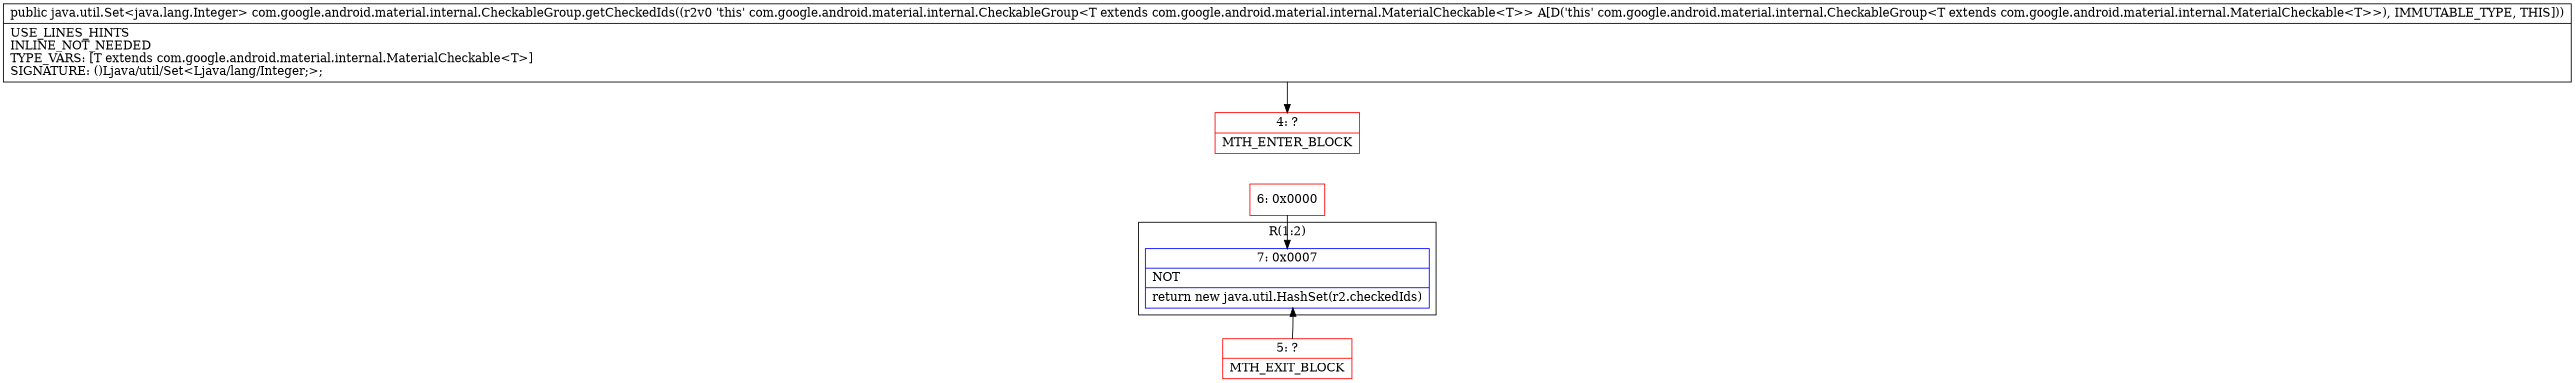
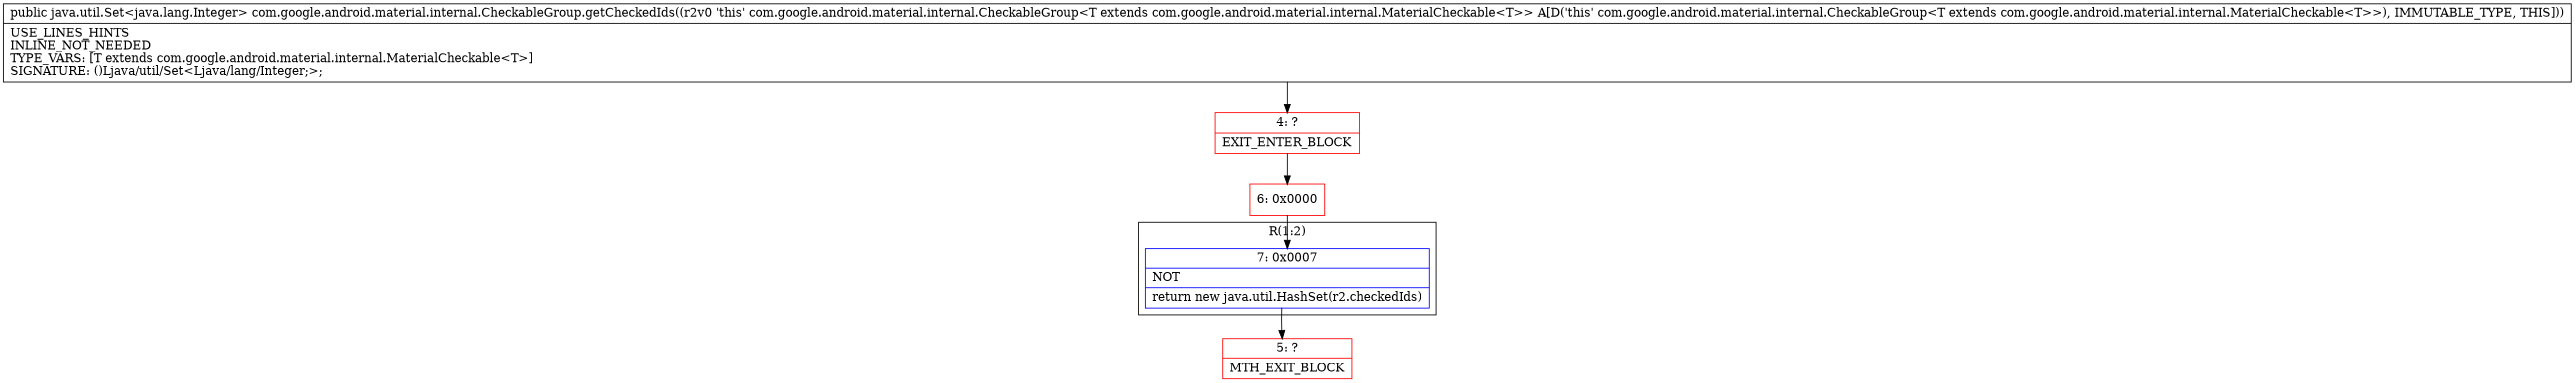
(1287, 143) -> (1287, 143)
none -> (1287, 164)
(1293, 328) -> (1282, 320)
